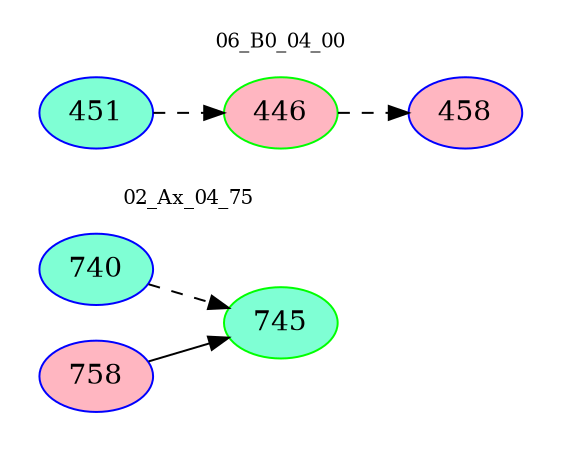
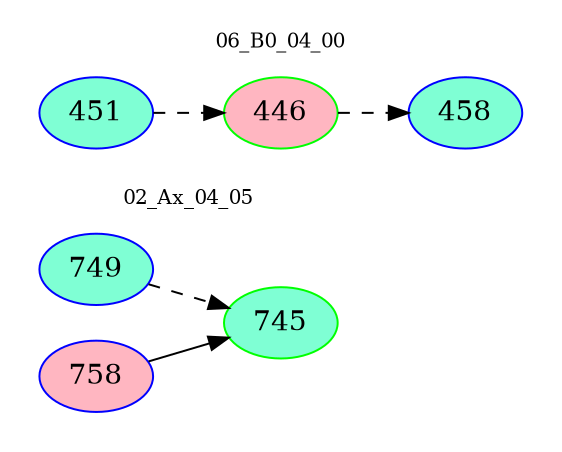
(465, 113) -> (465, 113)
(189, 199) -> (189, 199)
(96, 269) -> (96, 269)
